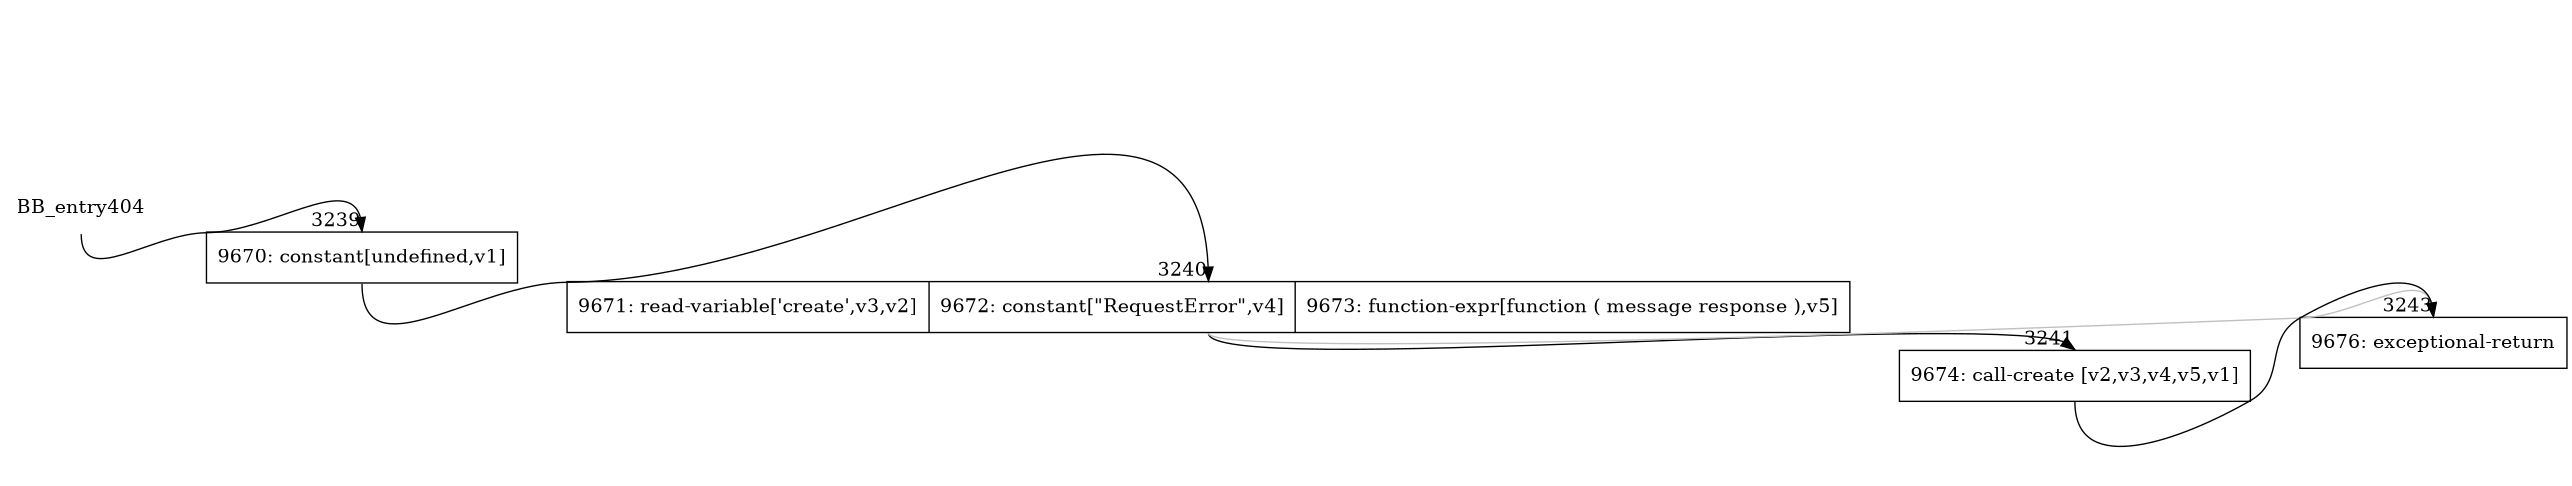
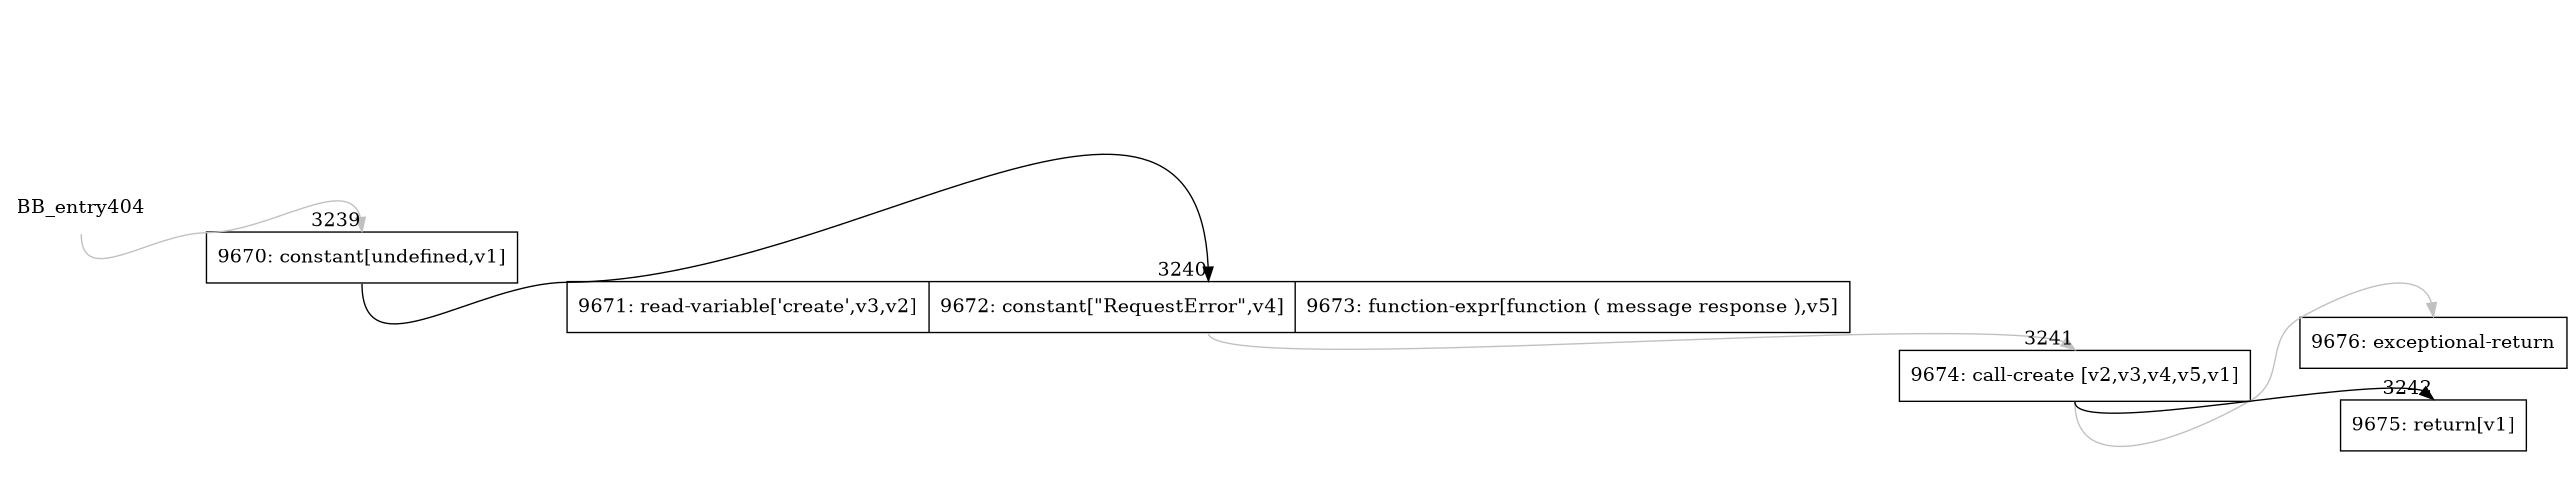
(217, 232) -> (217, 232)
(2040, 328) -> none
(1635, 342) -> (1635, 342)
(2264, 389) -> (2264, 389)
none -> (2433, 425)
